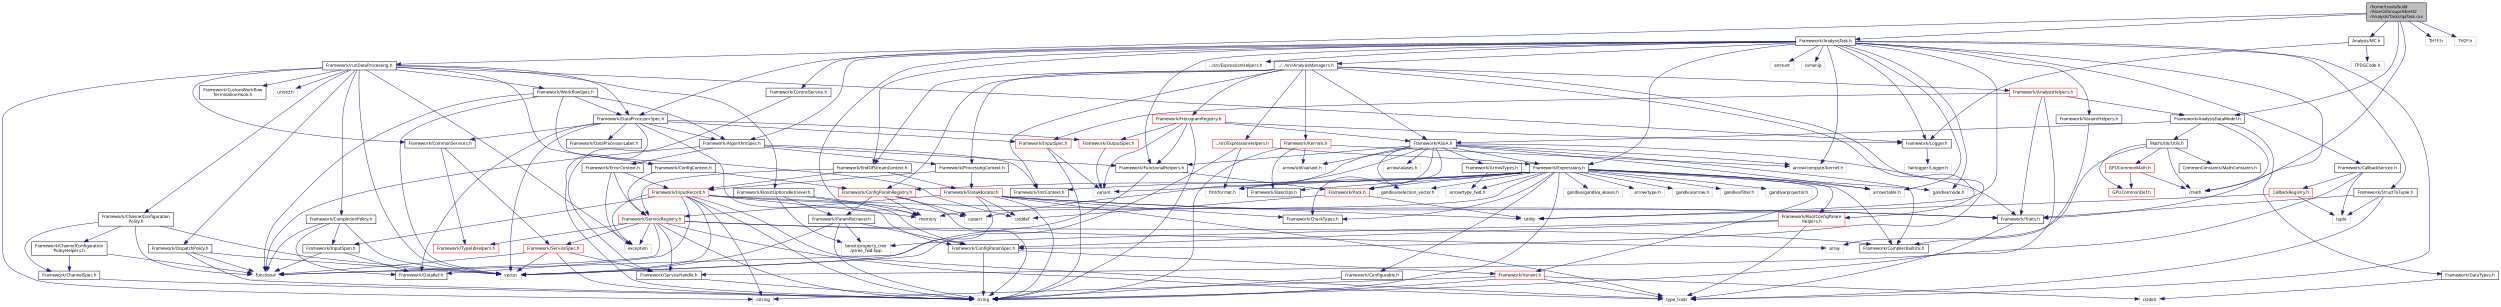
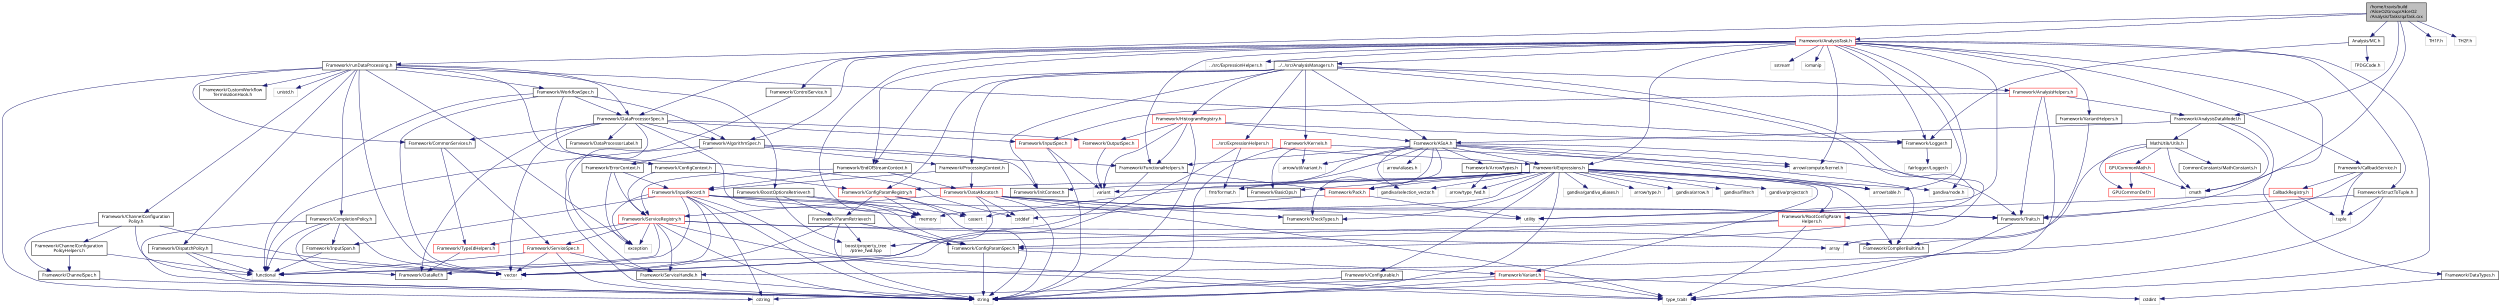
(1826, 41) -> (1826, 41)
(371, 261) -> (451, 258)
none -> (236, 280)
